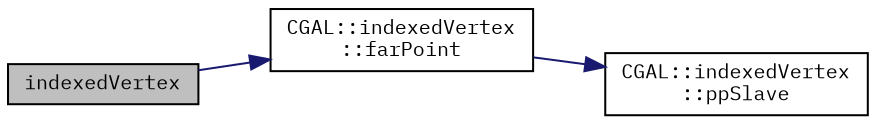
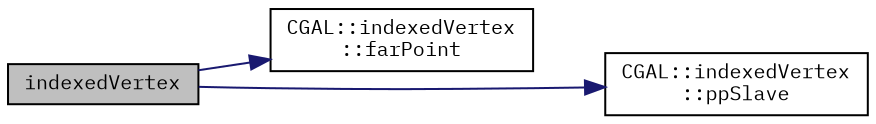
(559, 61) -> (392, 89)
